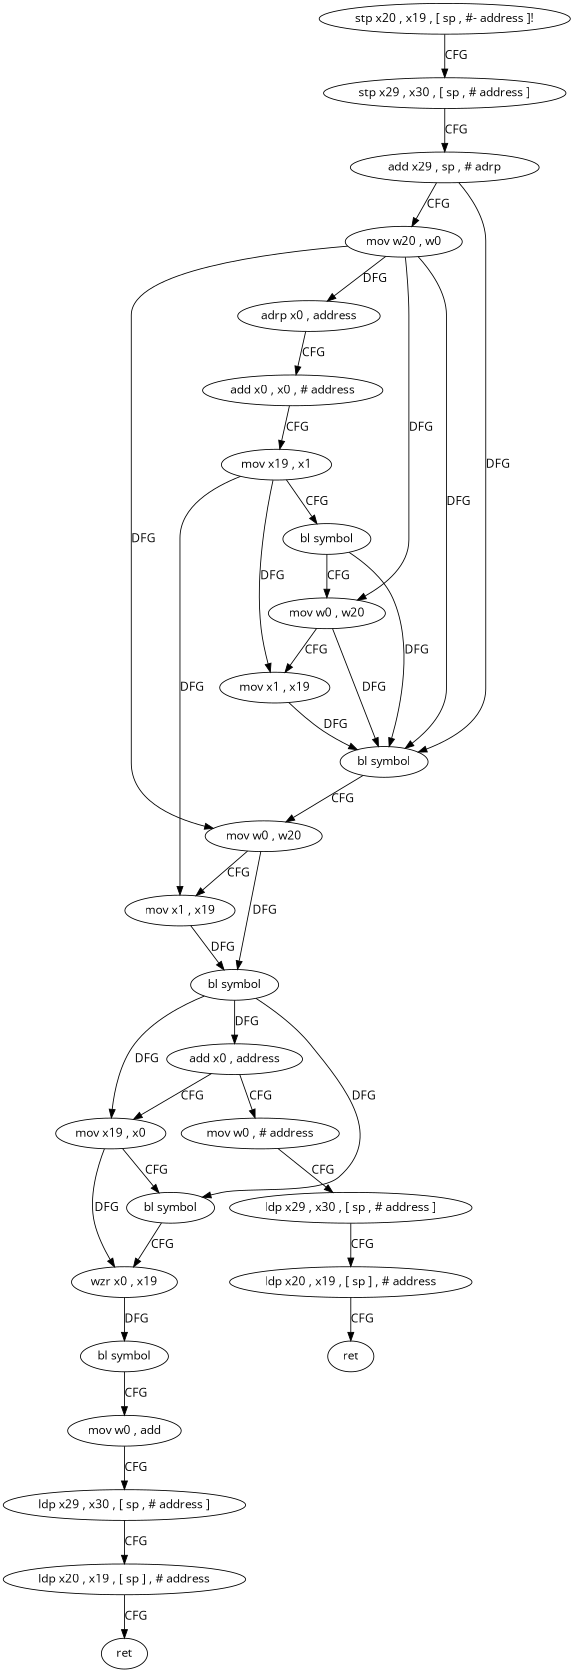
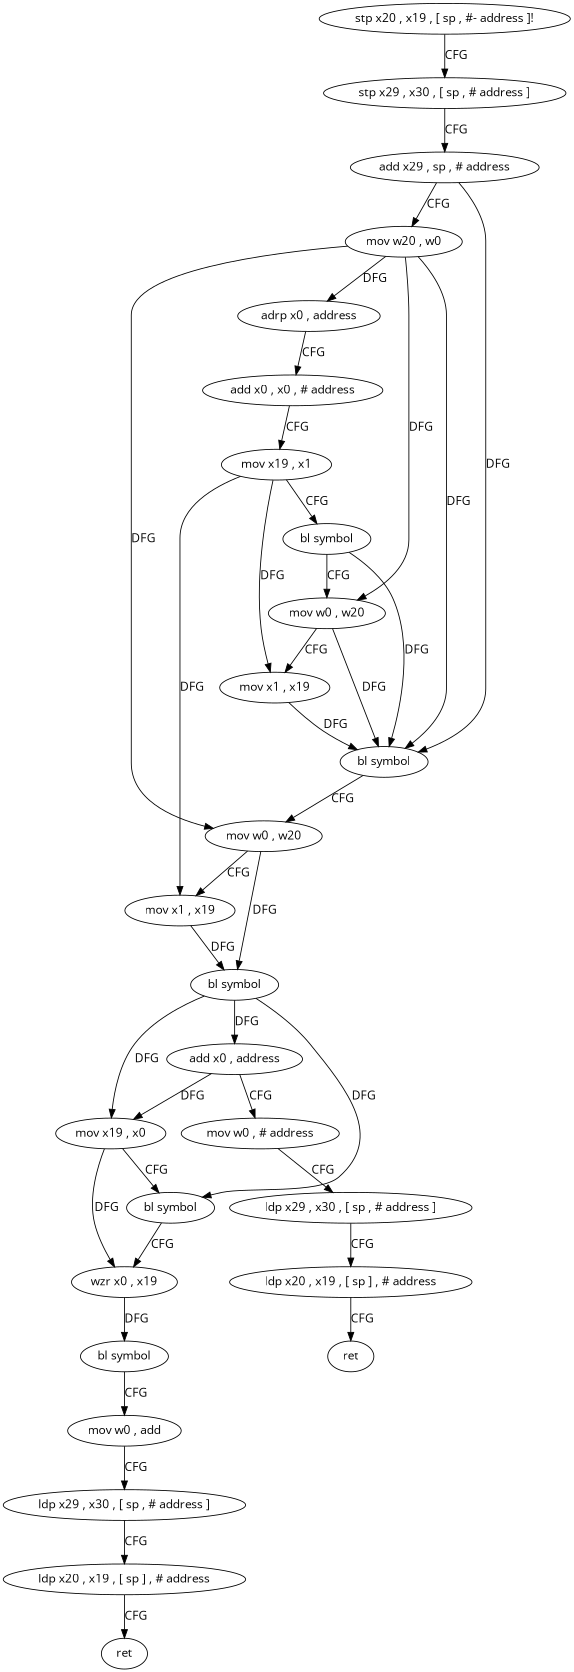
(445, 167) -> (445, 167)
(193, 1096) -> (193, 1096)
